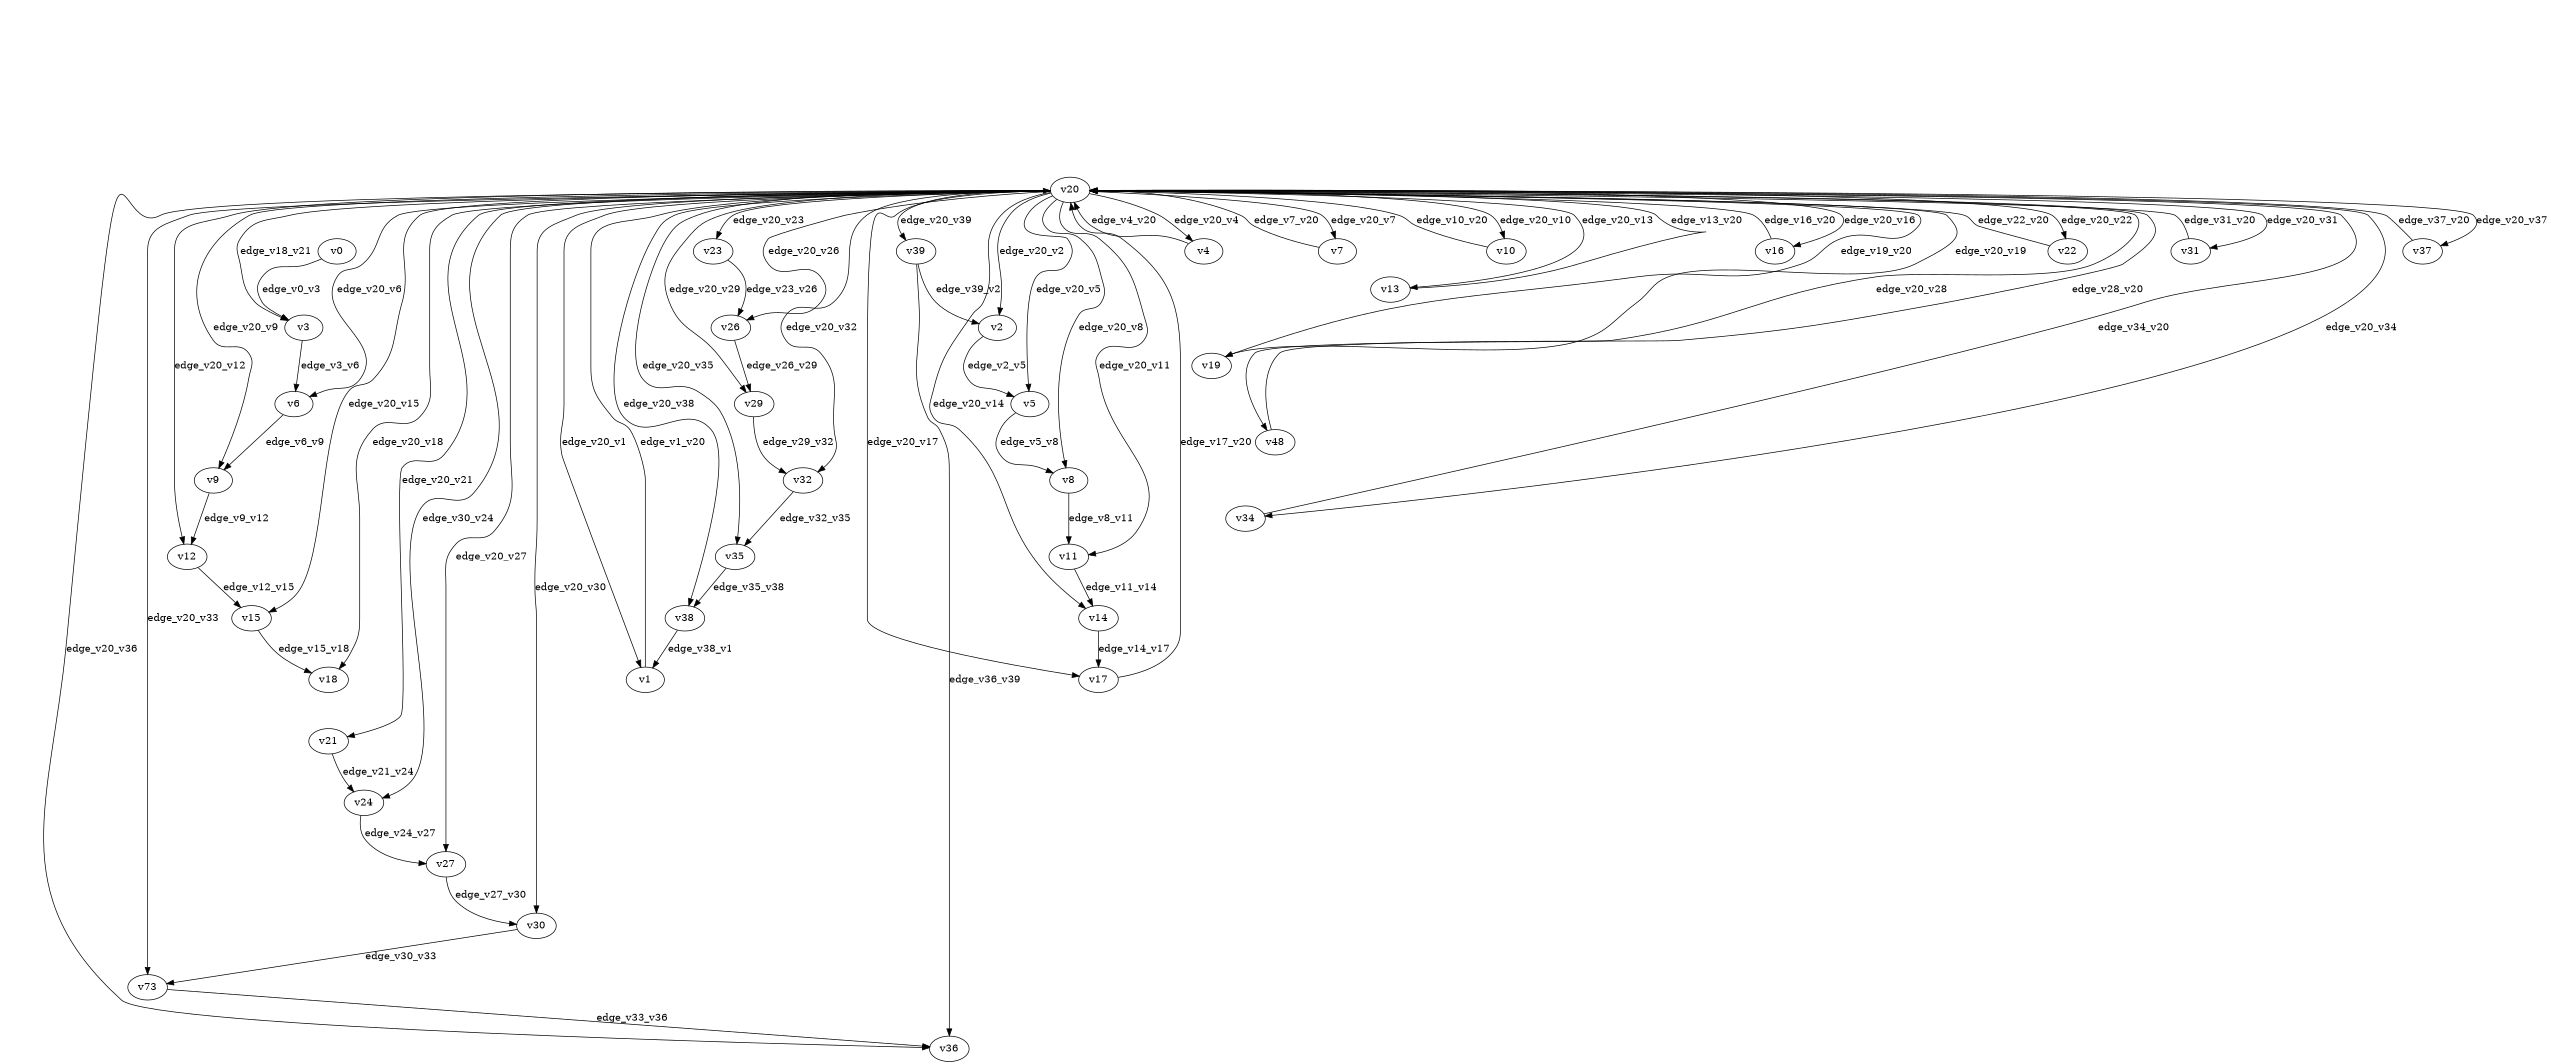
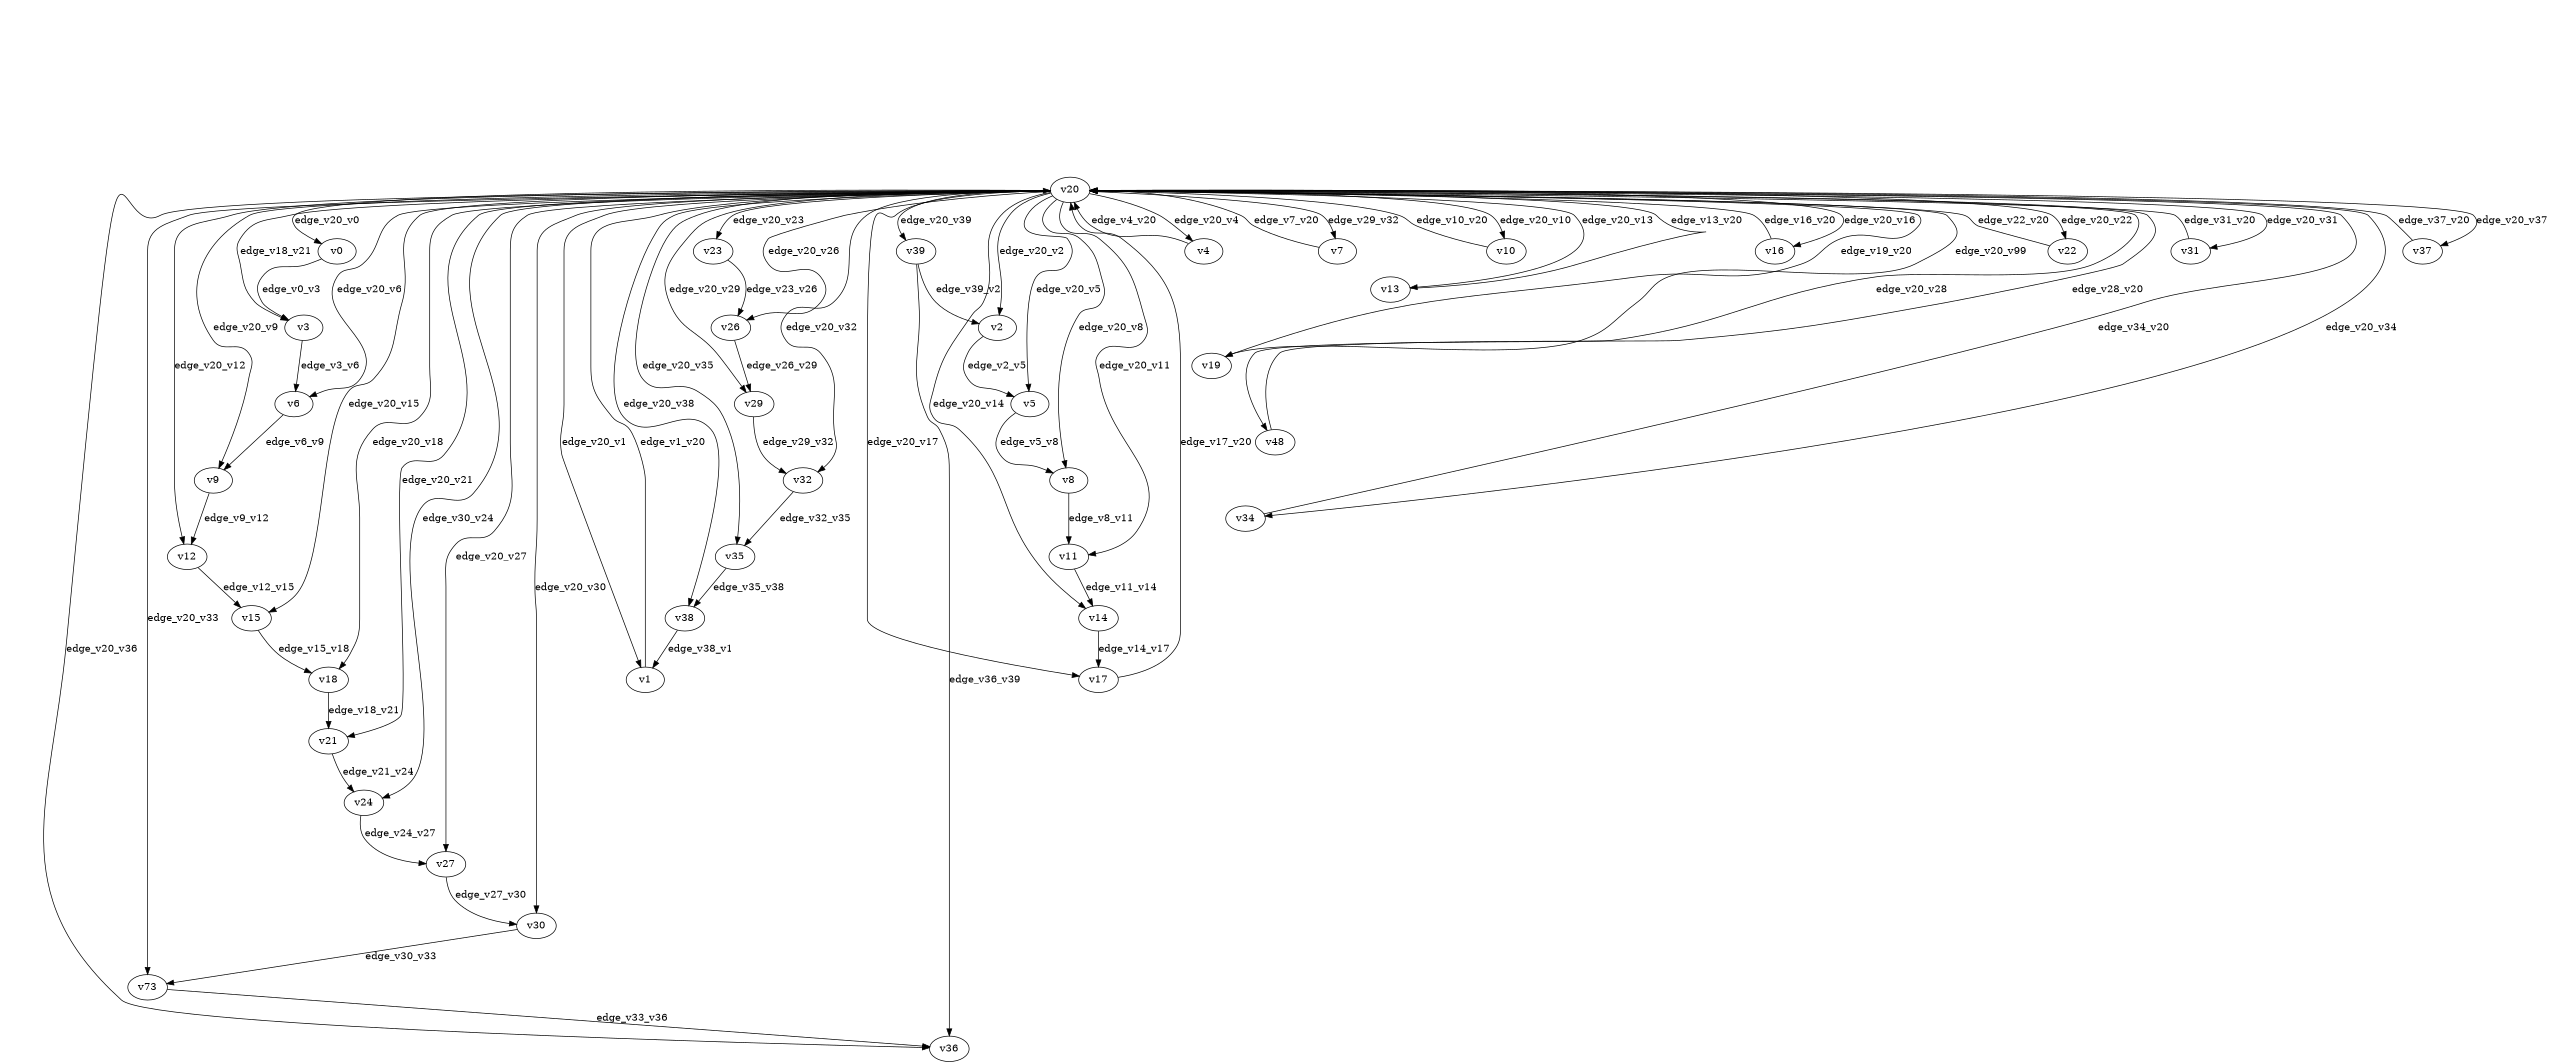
none -> (653, 192)
(1364, 221) -> (1364, 221)
(1991, 251) -> (1991, 251)
none -> (329, 707)
